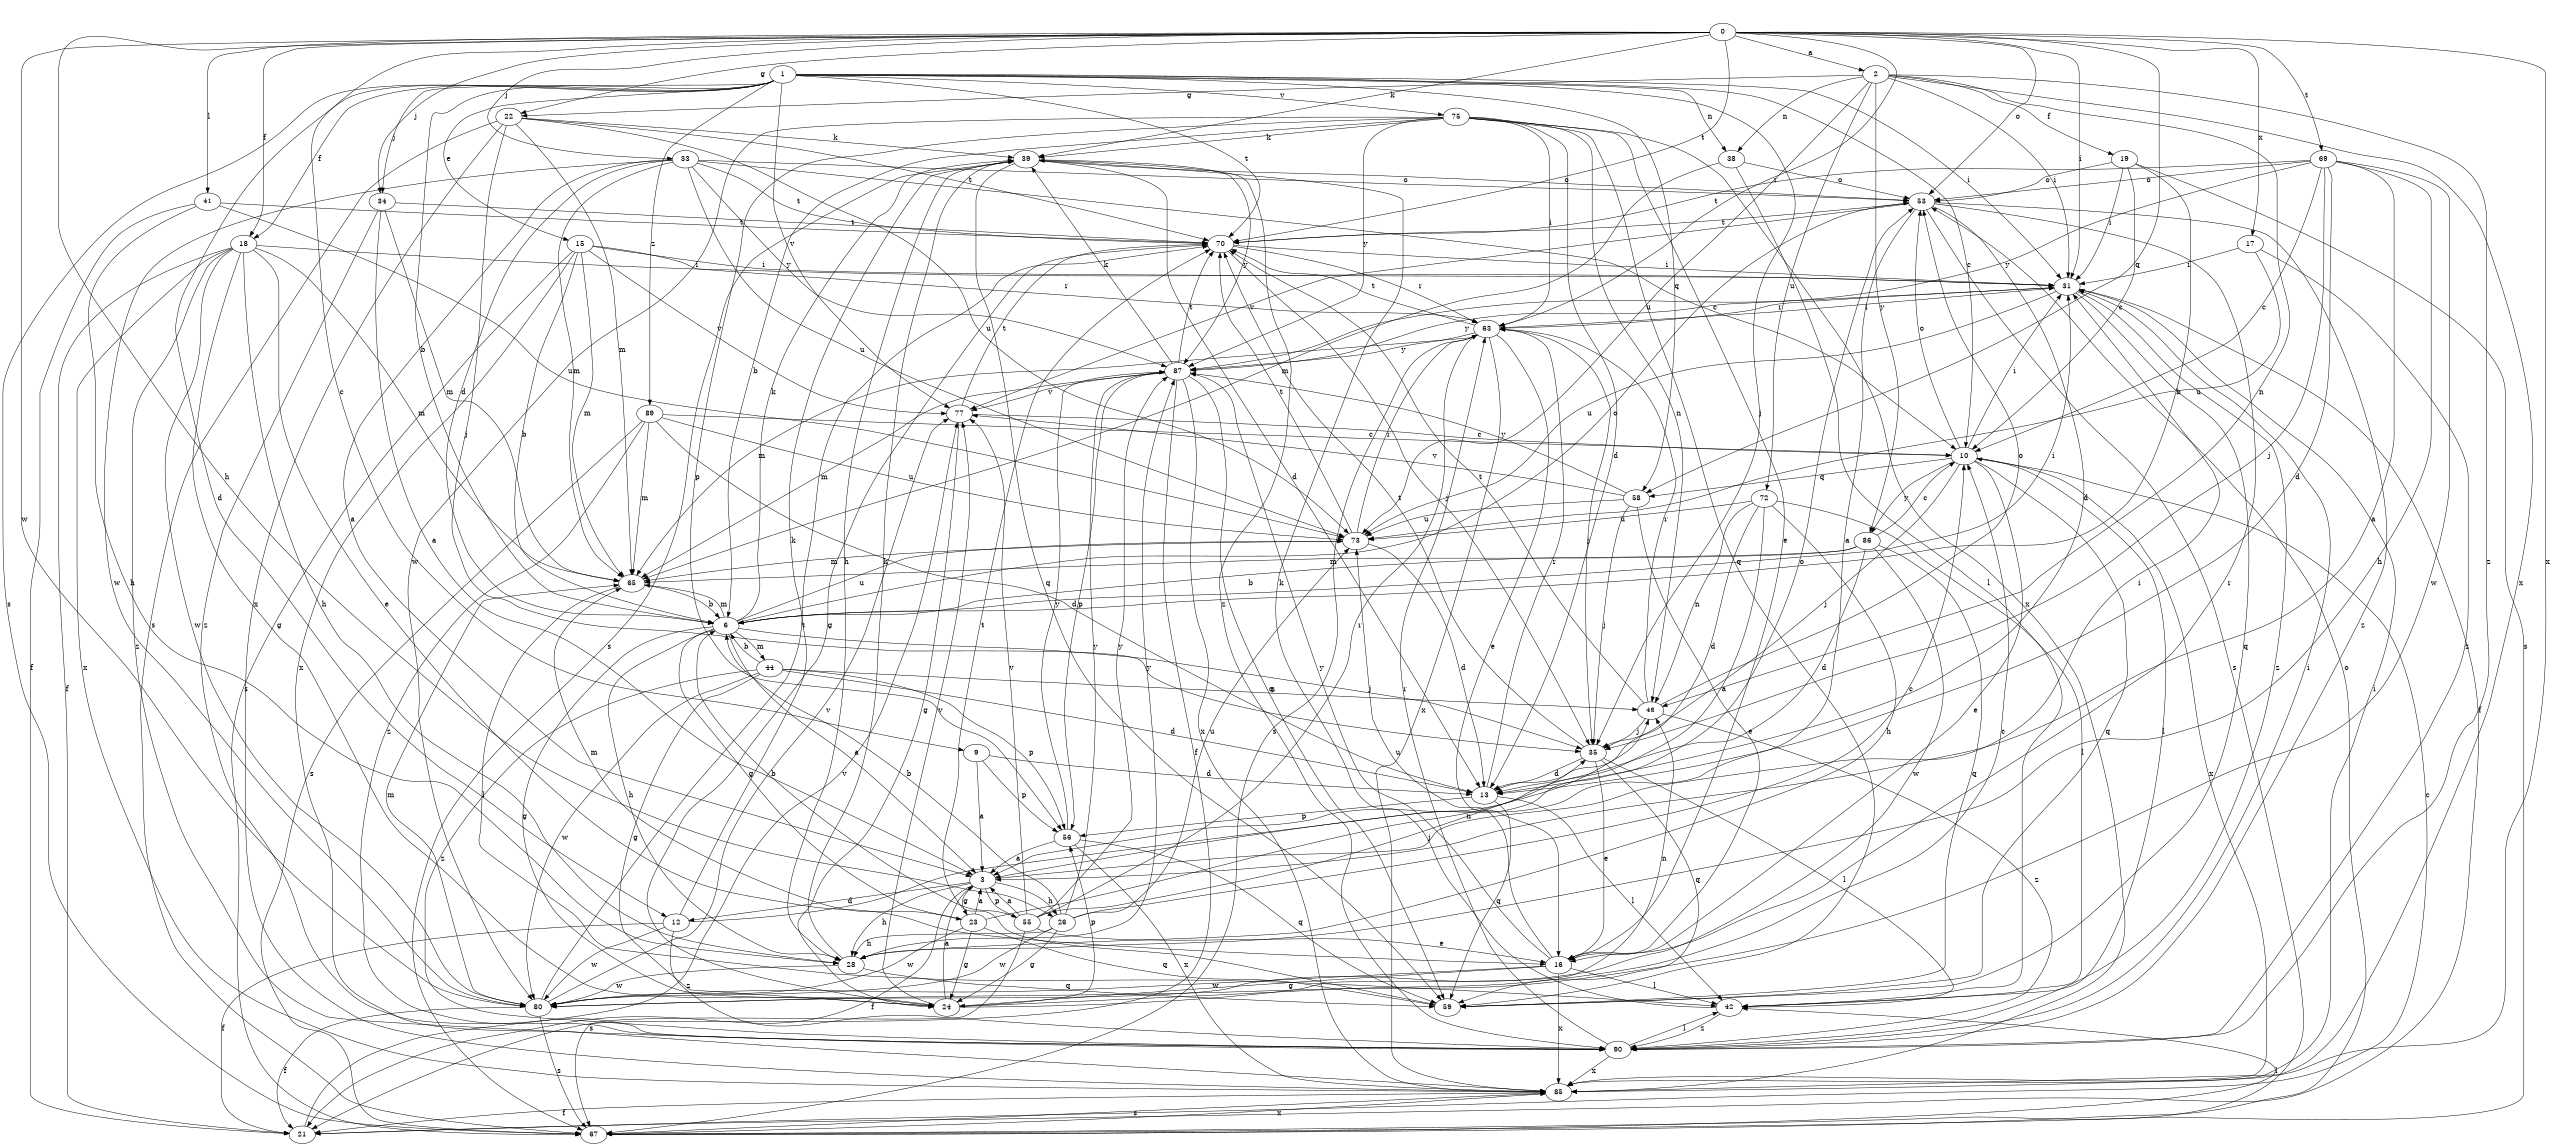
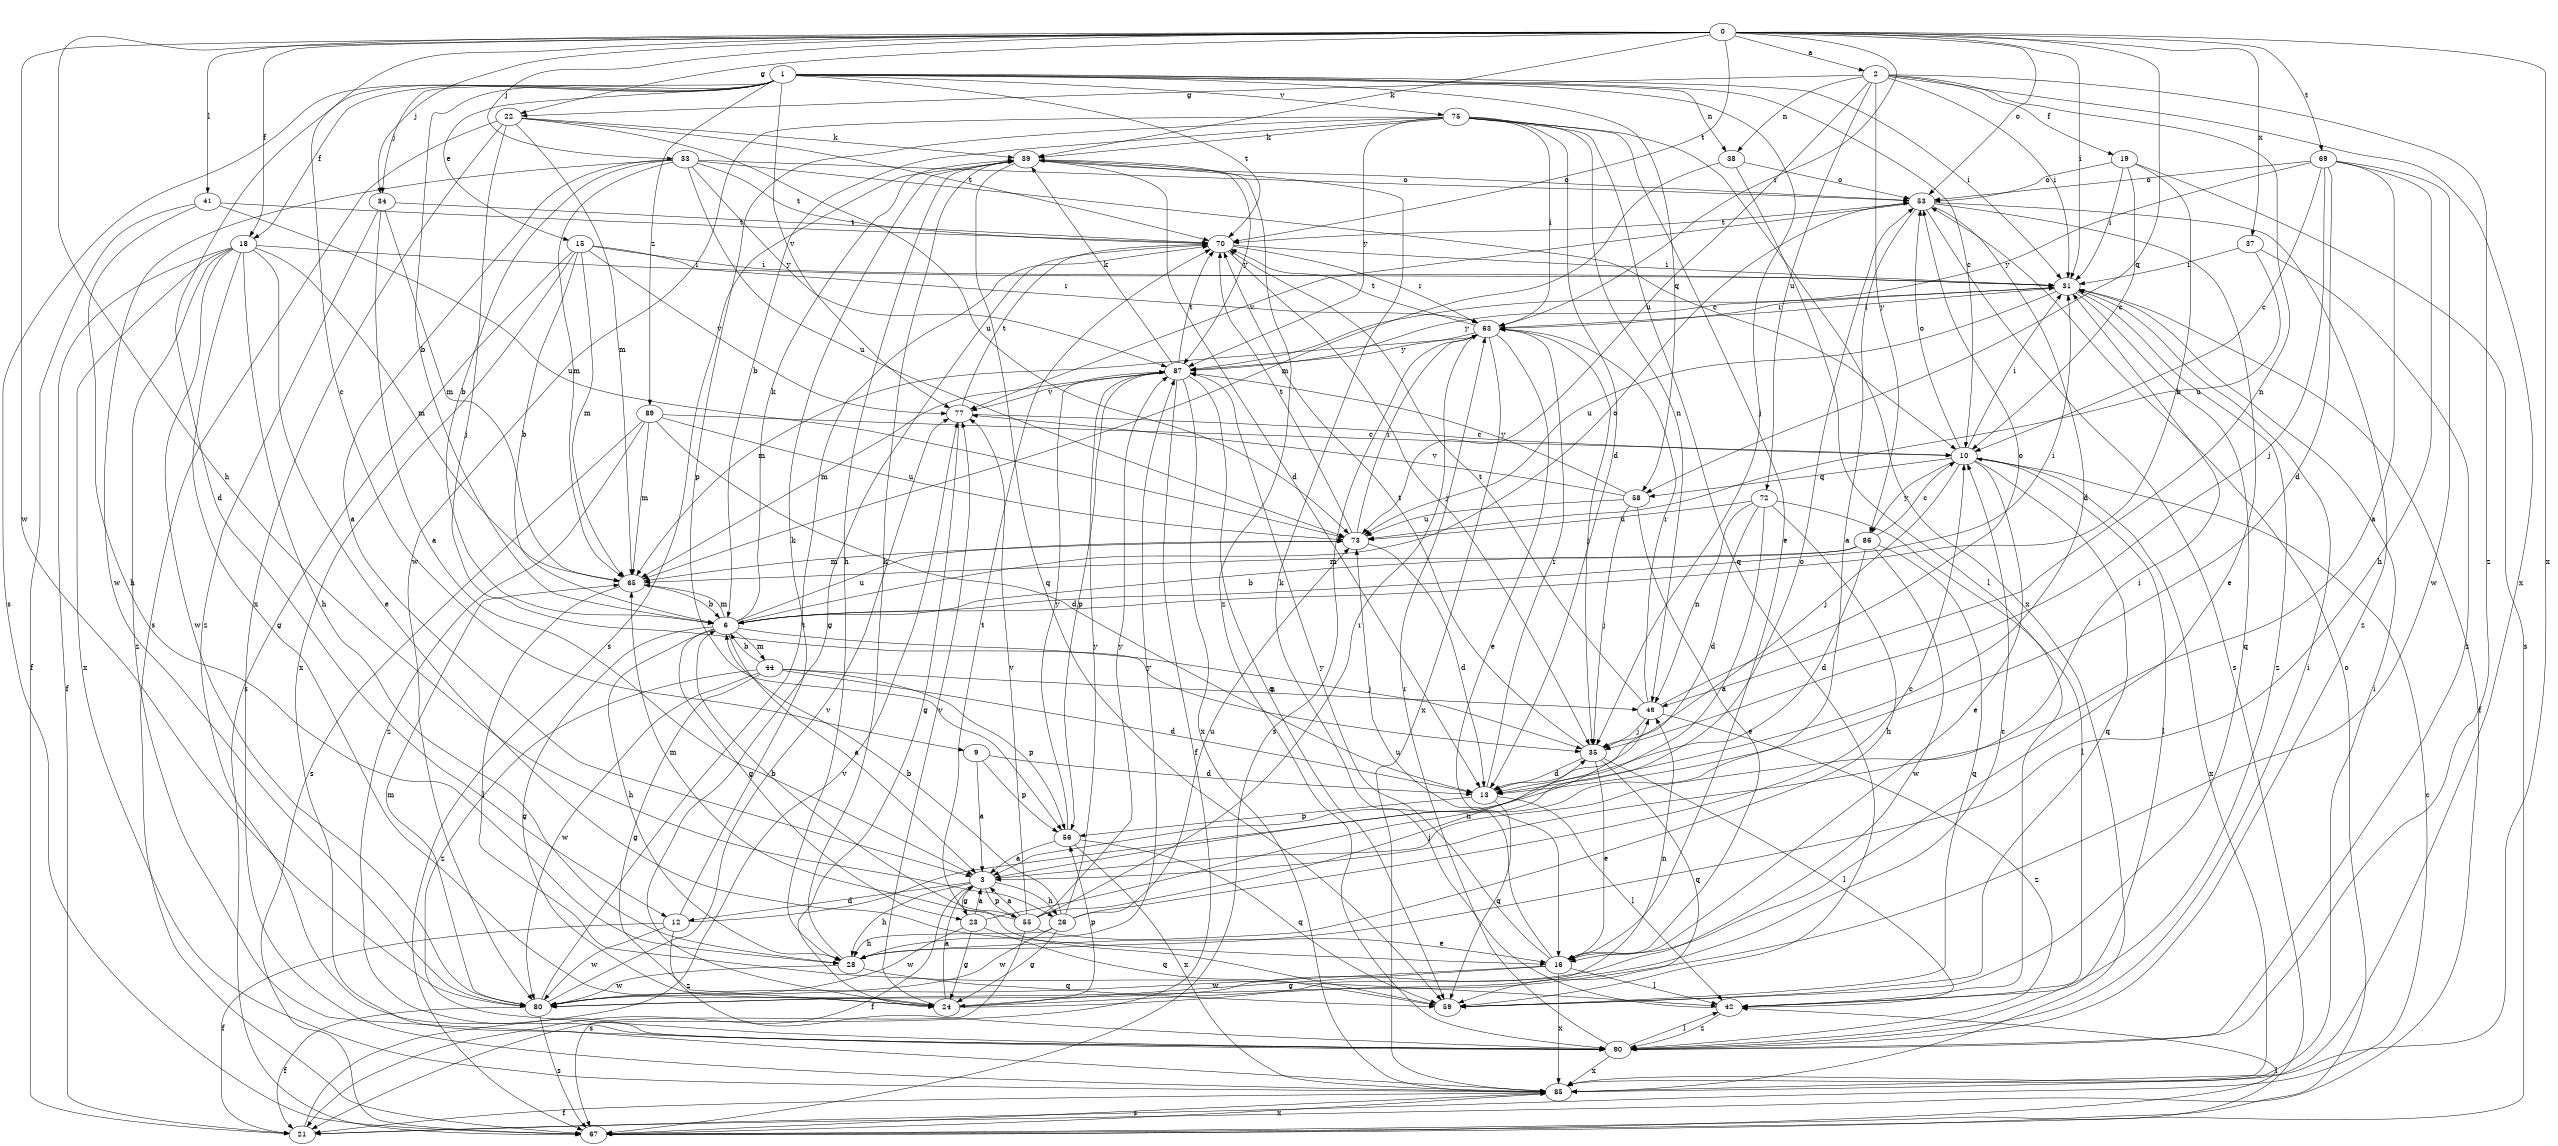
(1799, 179) -> none
(2250, 244) -> (2250, 244)
(464, 393) -> (464, 393)
(2230, 583) -> (2230, 583)
(665, 835) -> (746, 842)
